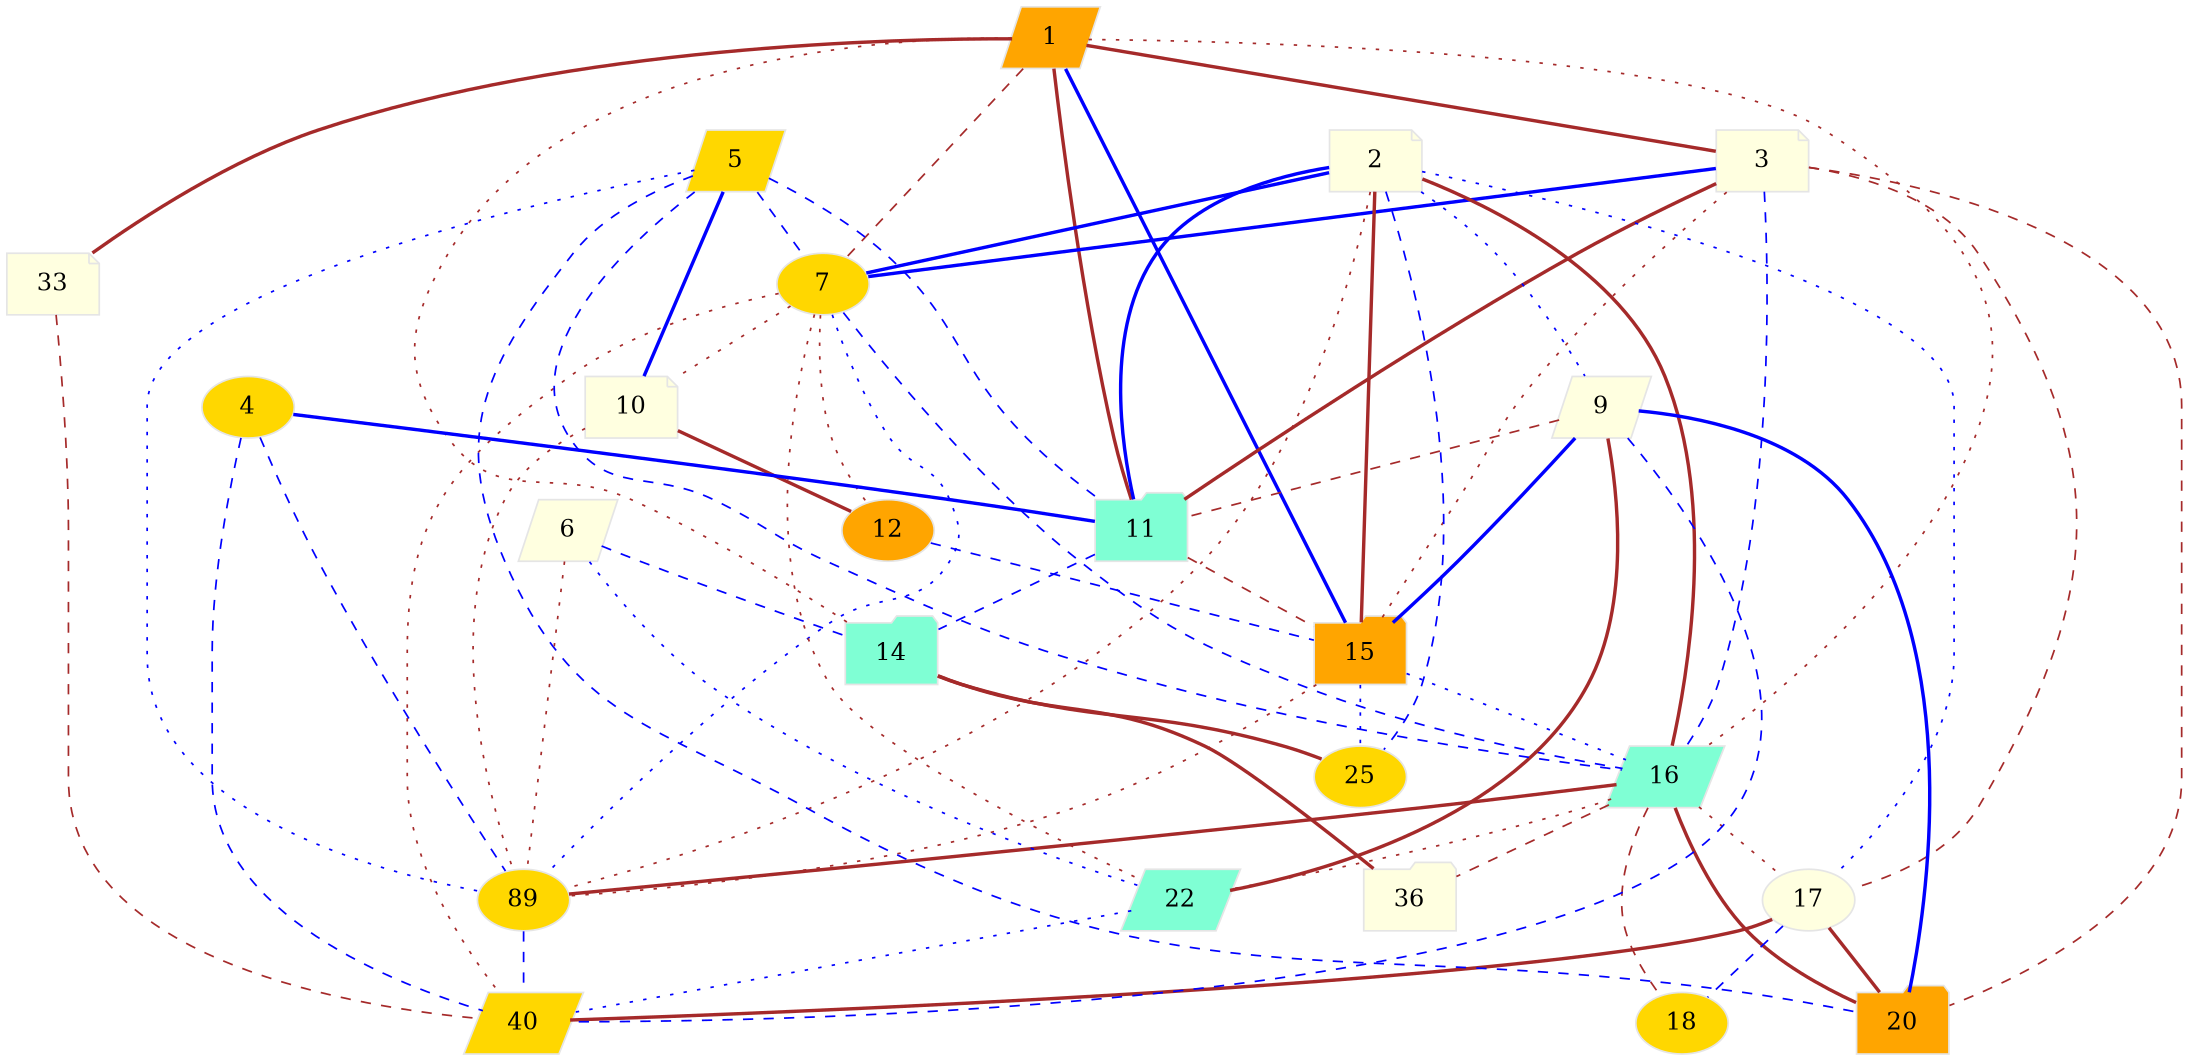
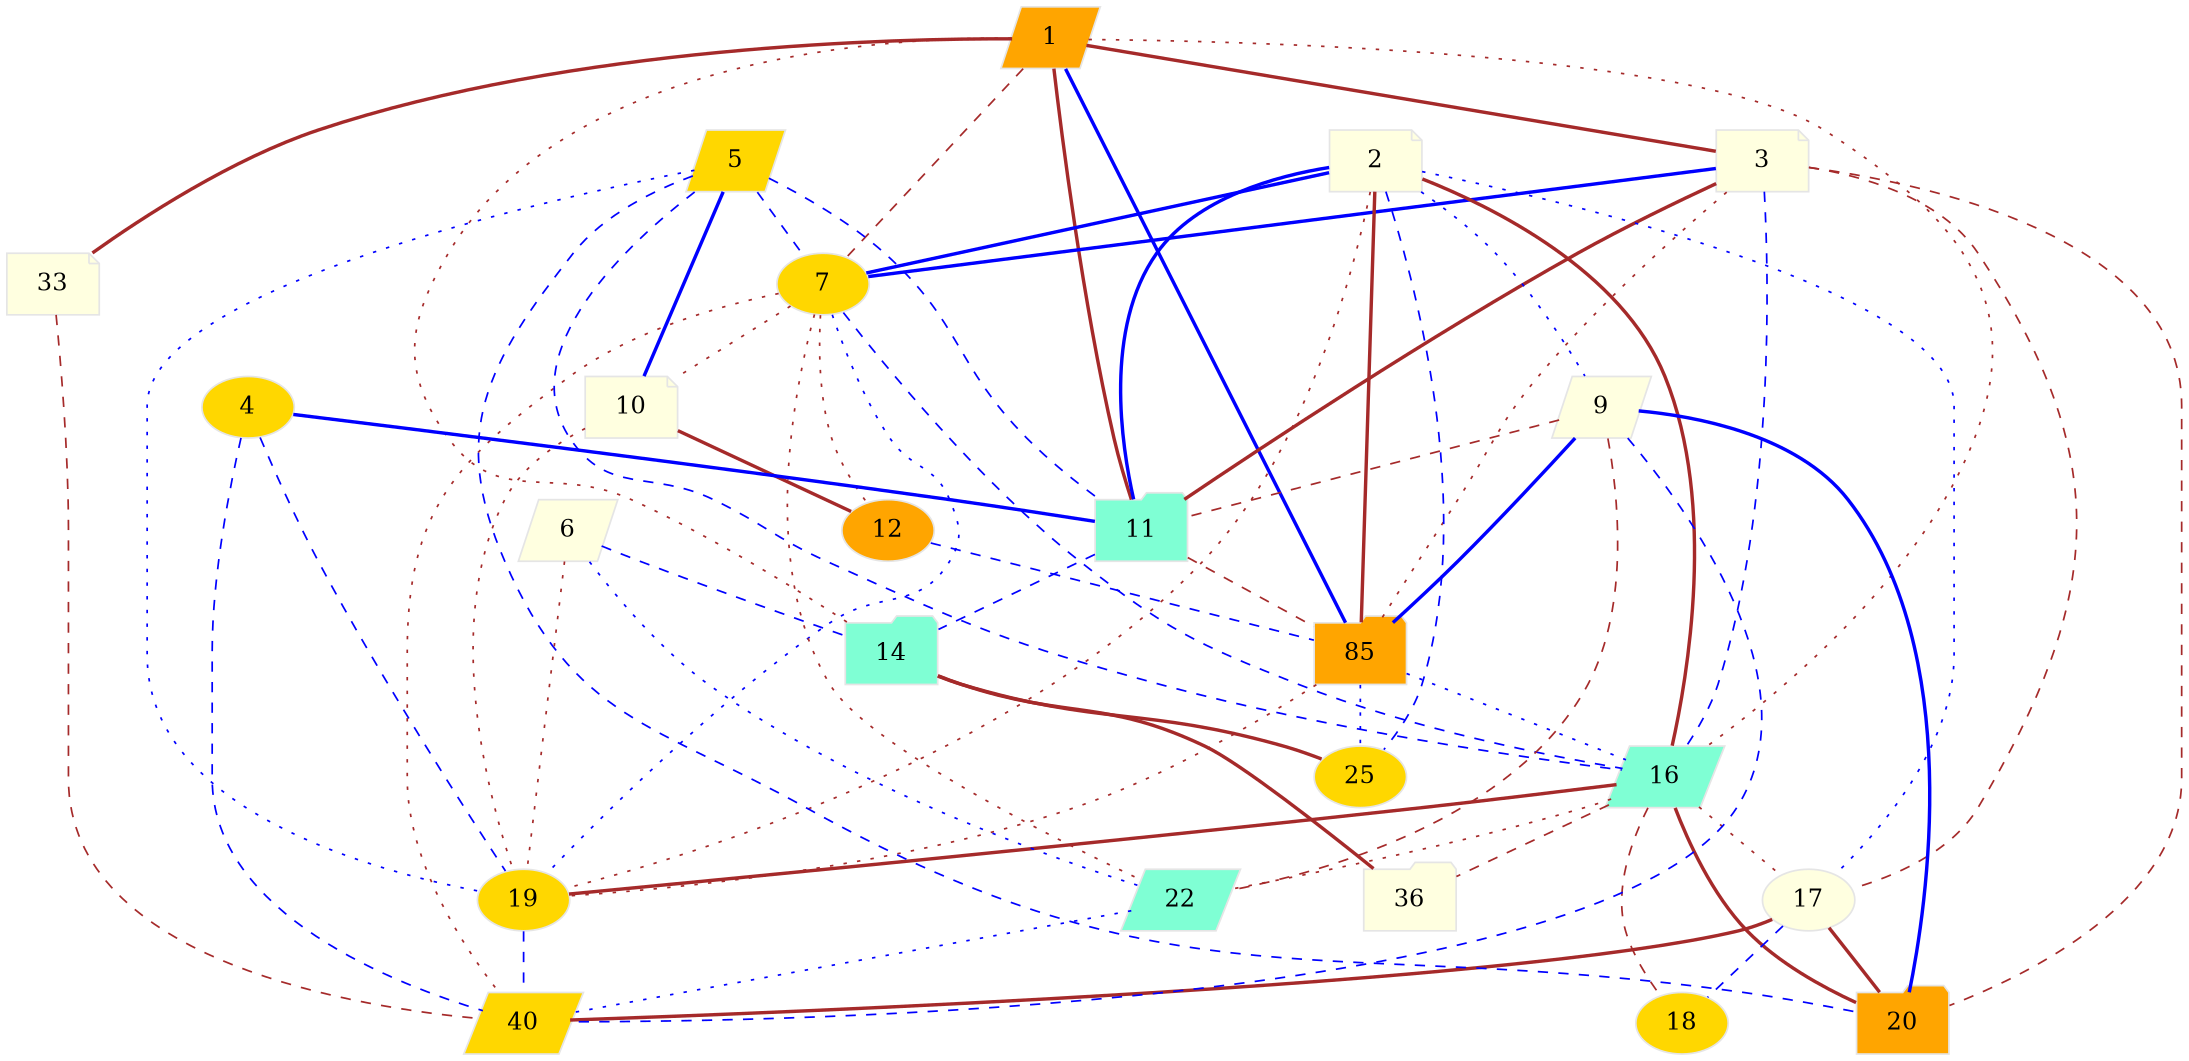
(1360, 654) -> (1360, 654)
(1546, 741) -> (1546, 741)
(524, 900) -> (524, 900)
